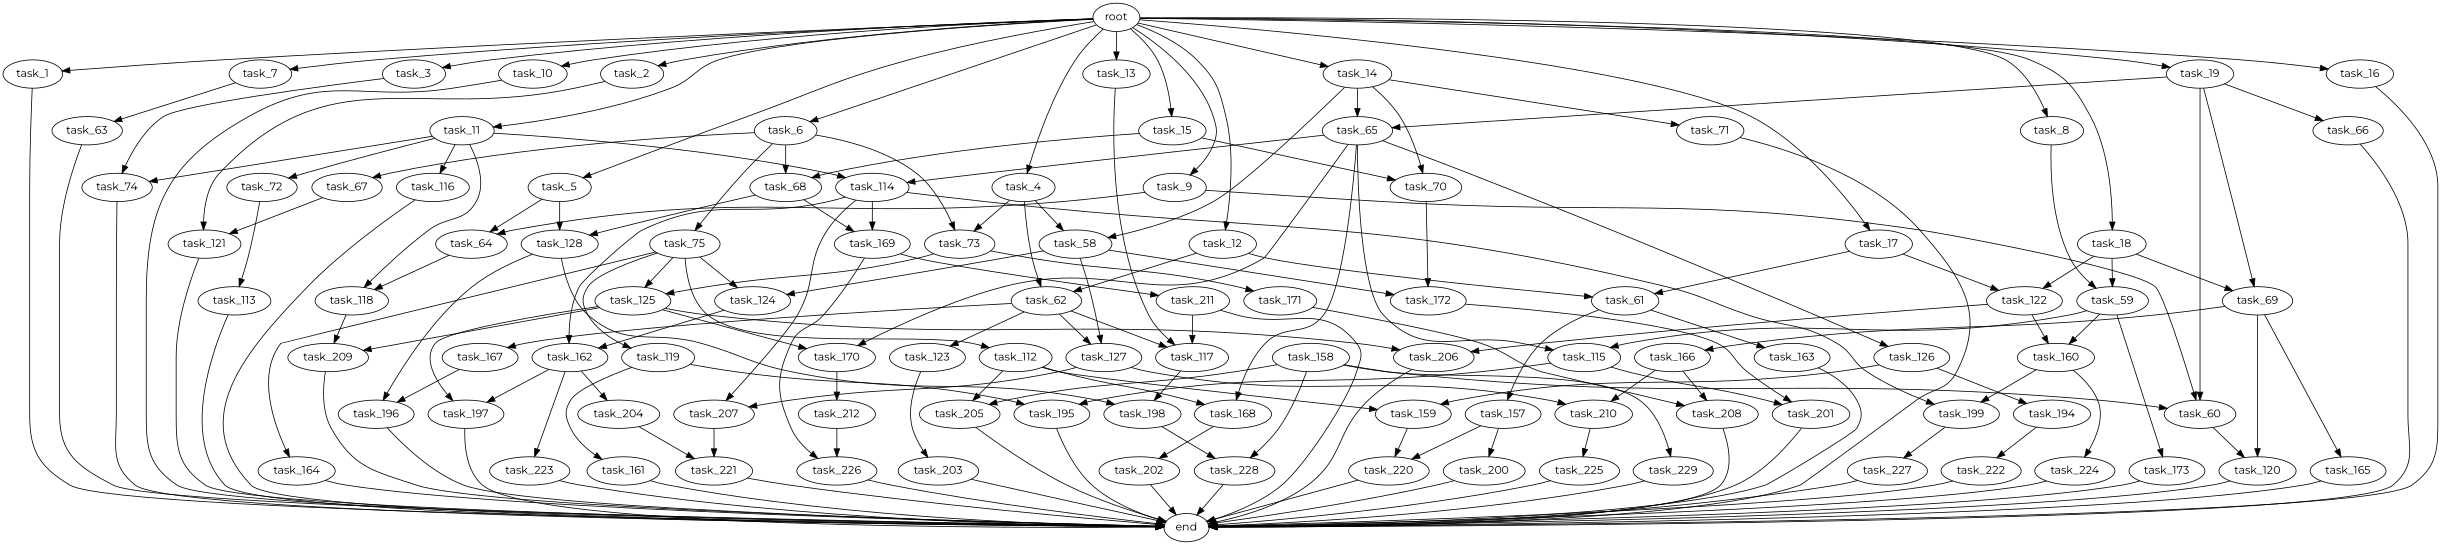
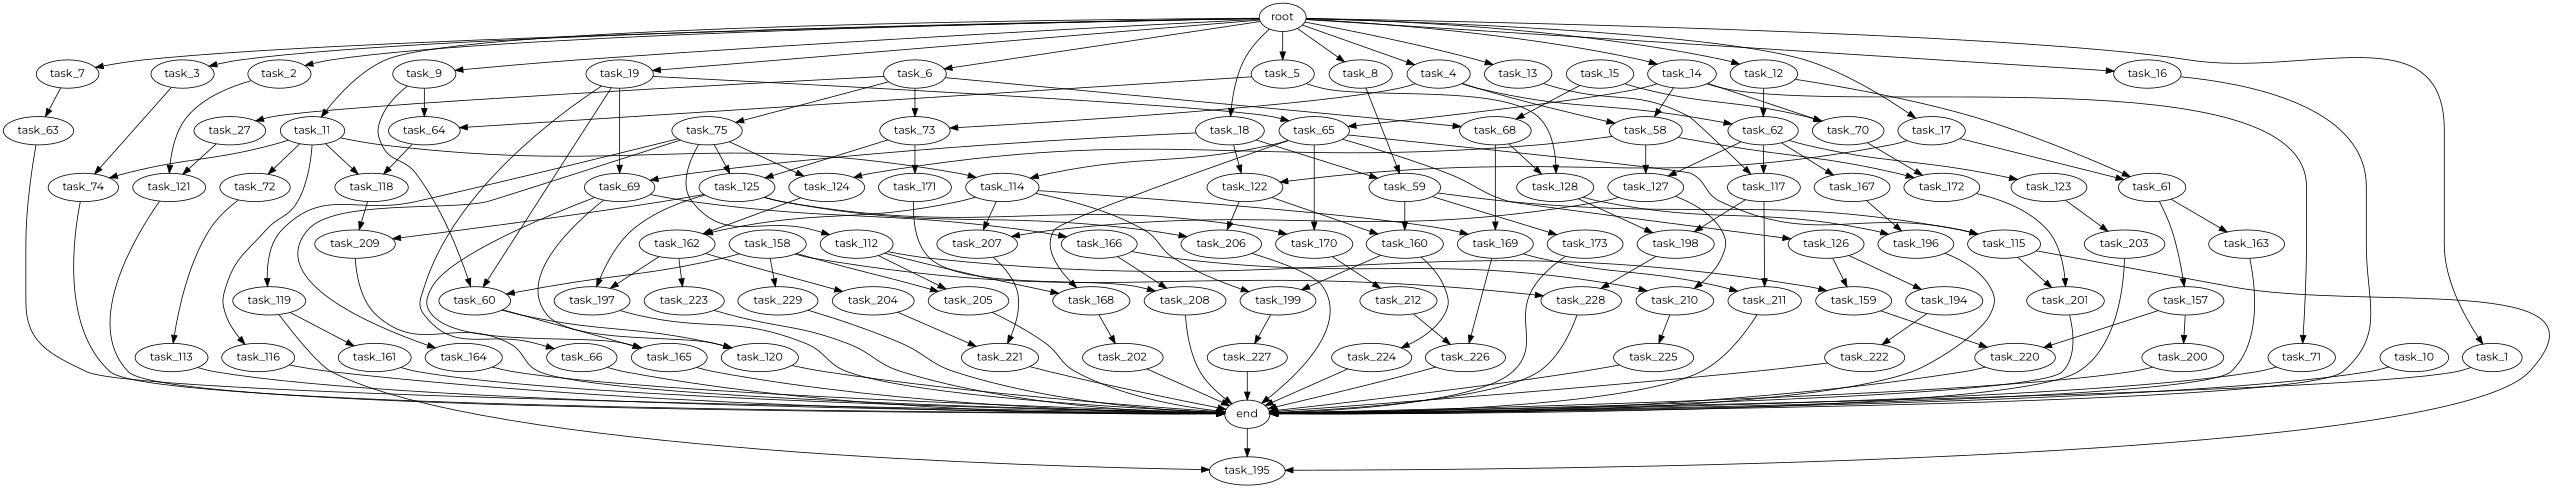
(752, 41) -> none
(1160, 64) -> none
(347, 187) -> (230, 131)
(1192, 325) -> (1764, 242)
none -> (568, 328)
(1095, 487) -> (1247, 439)
